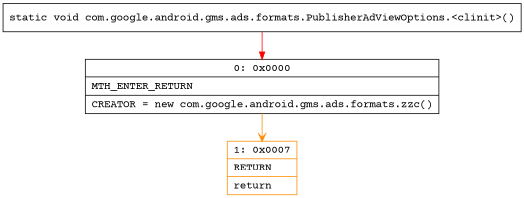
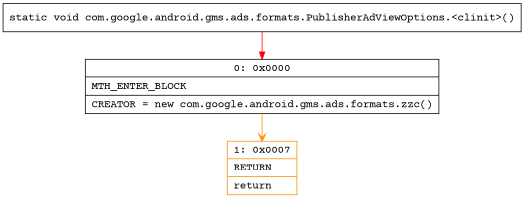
(142, 86) -> (139, 86)
